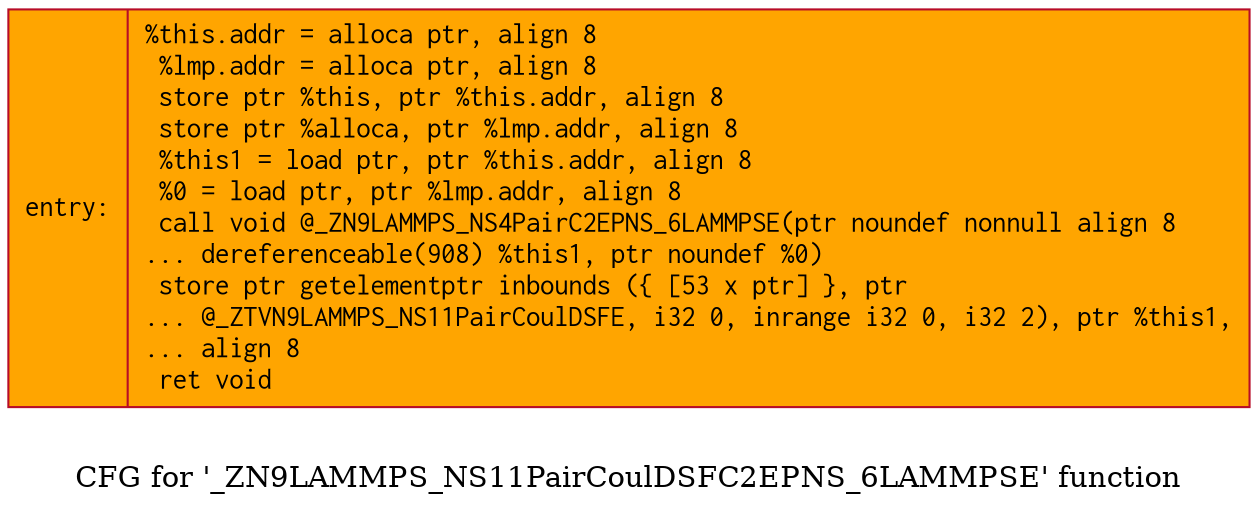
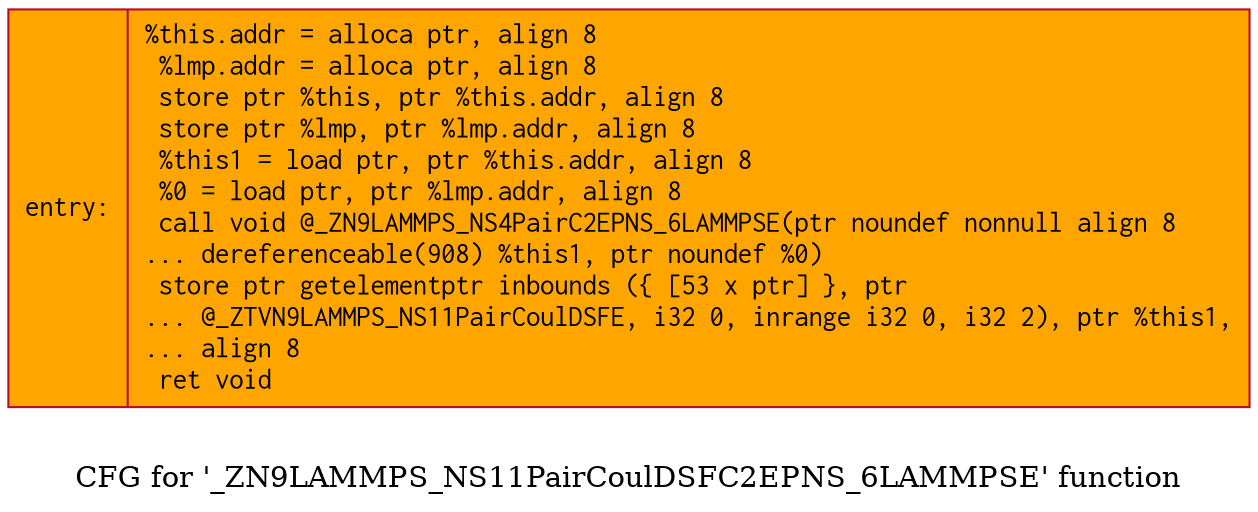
(442, 129) -> (421, 129)
